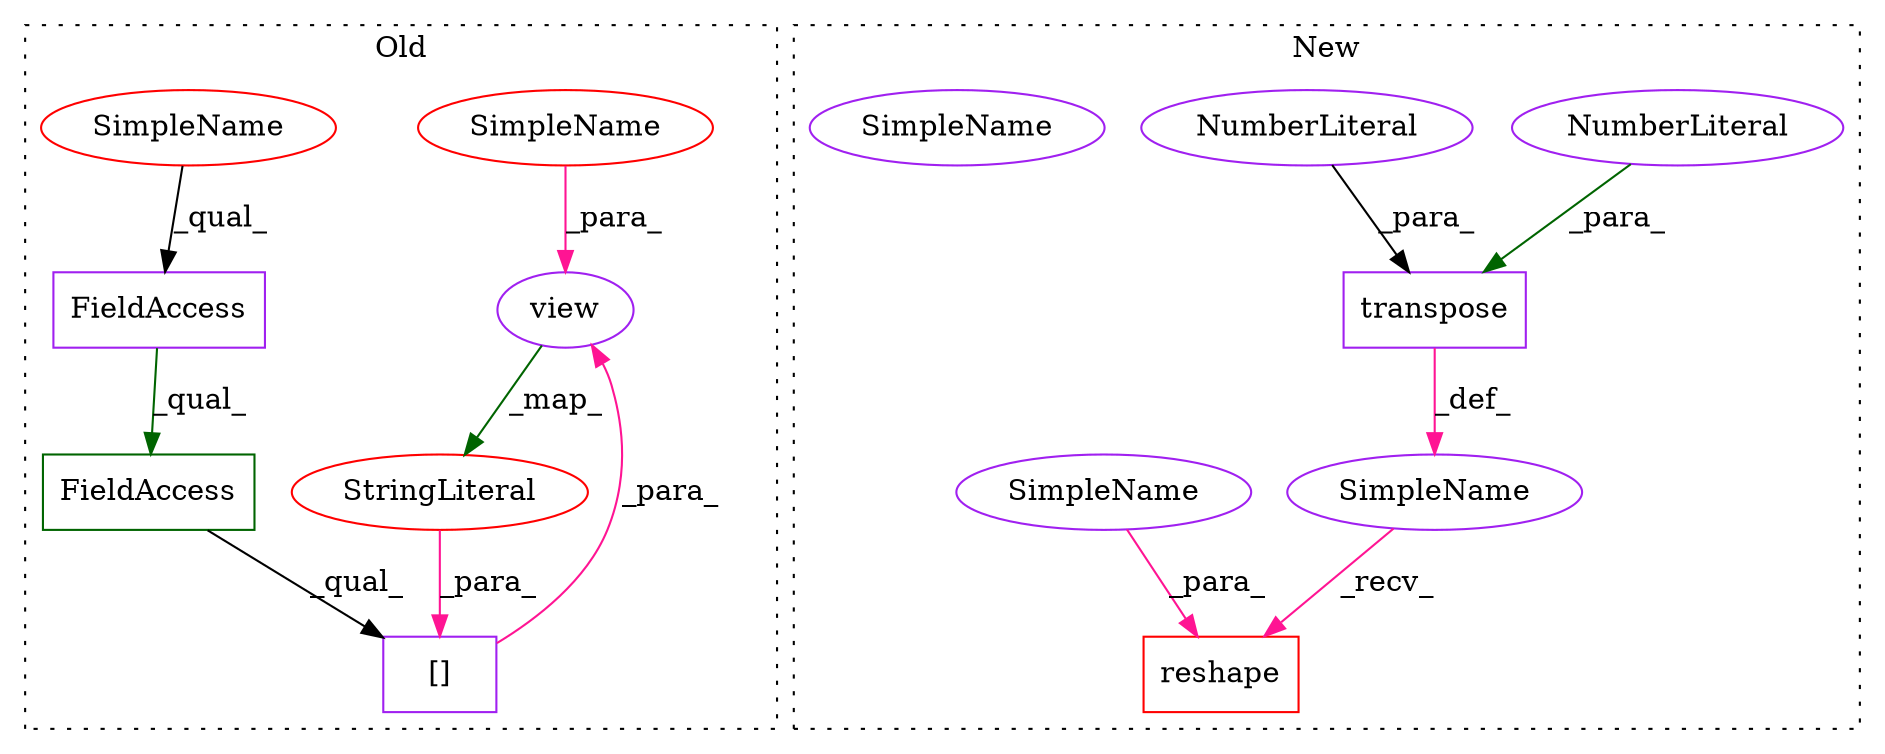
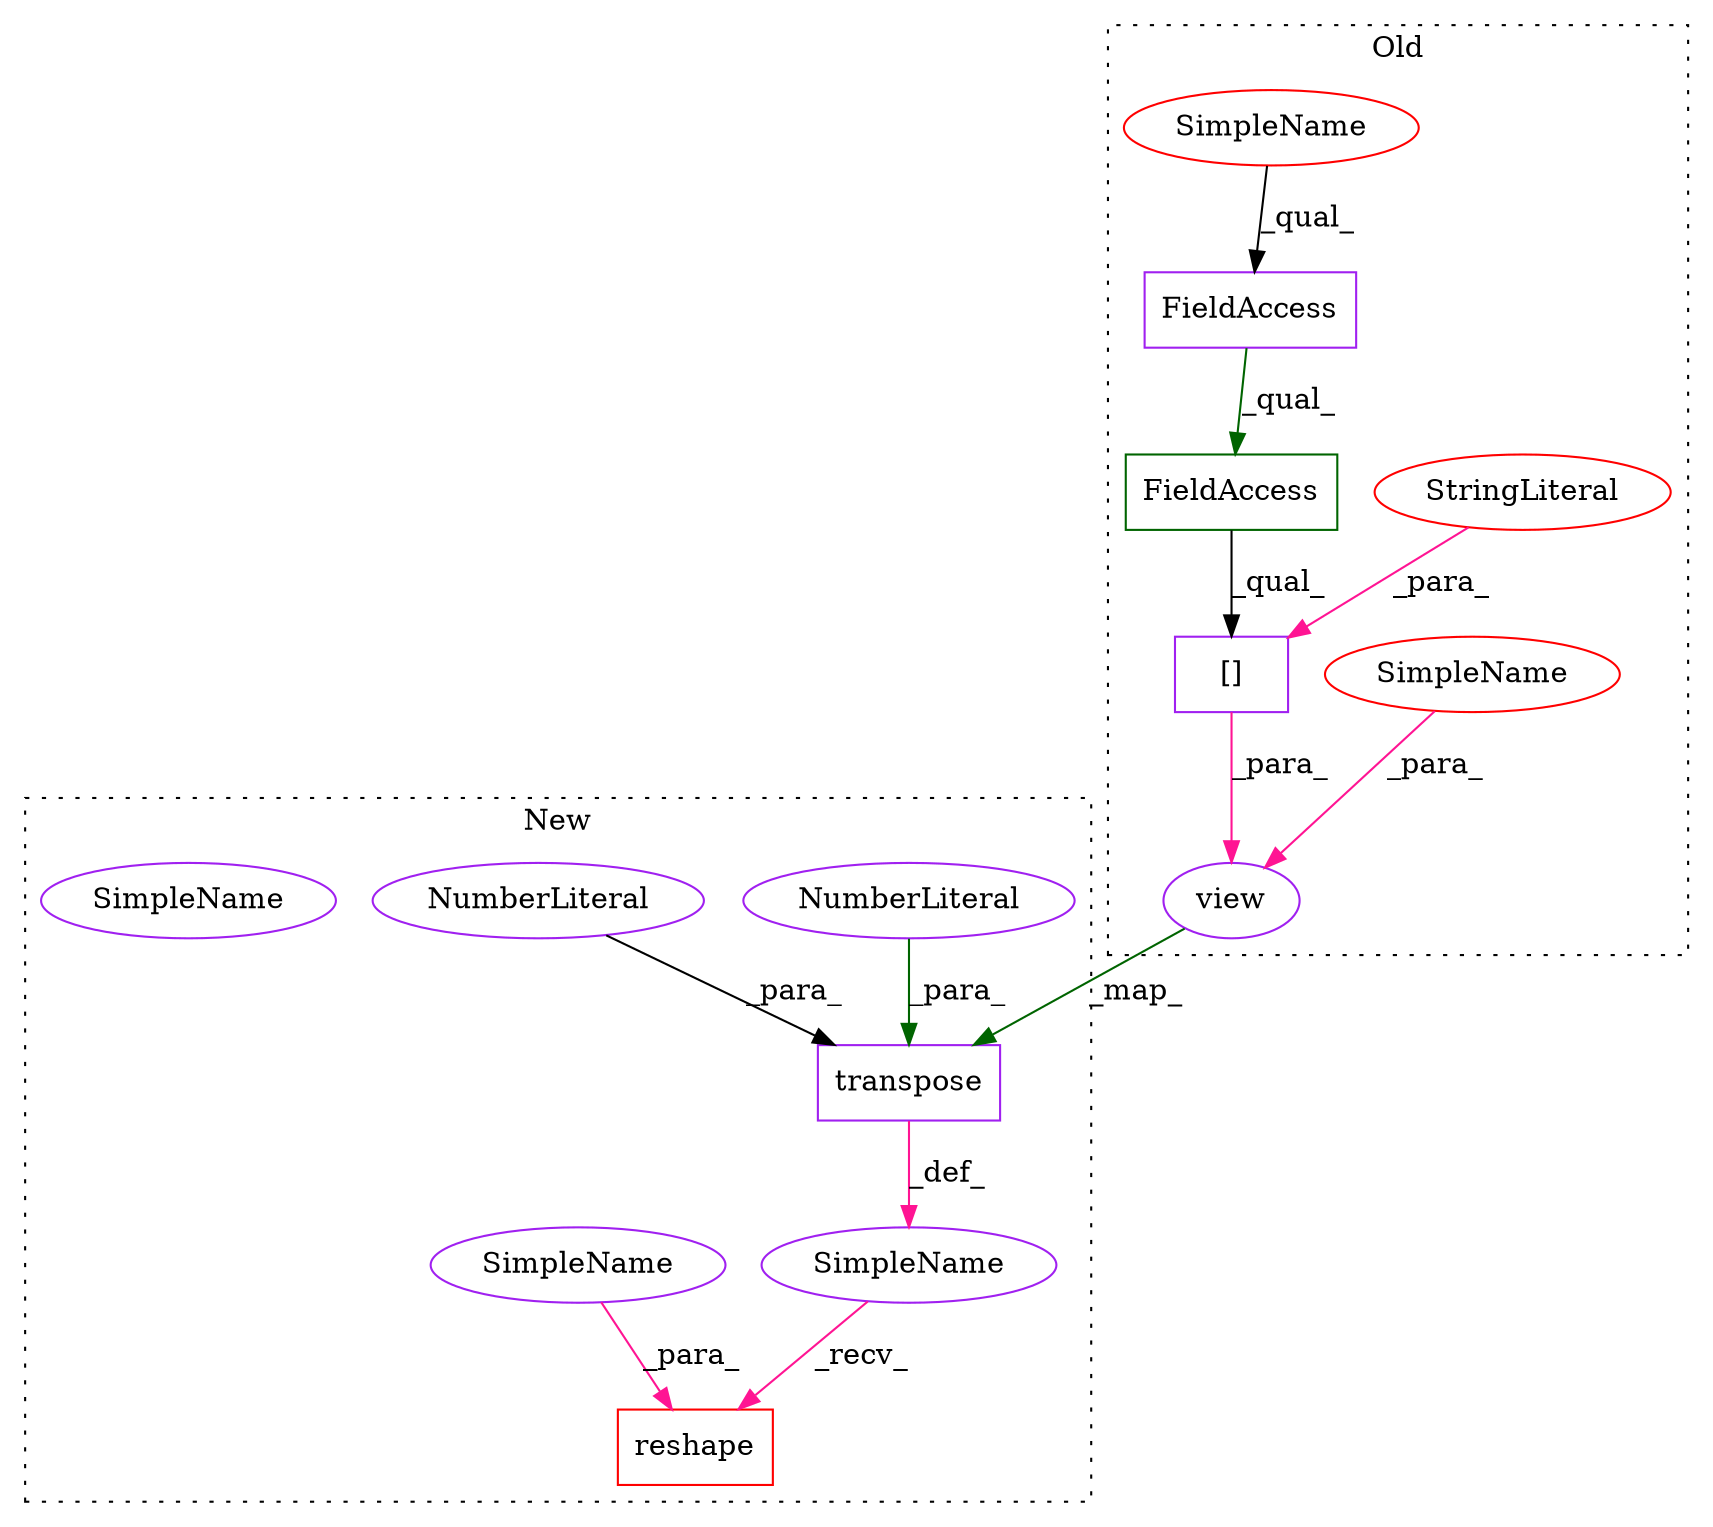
(509, 391) -> (1074, 989)
